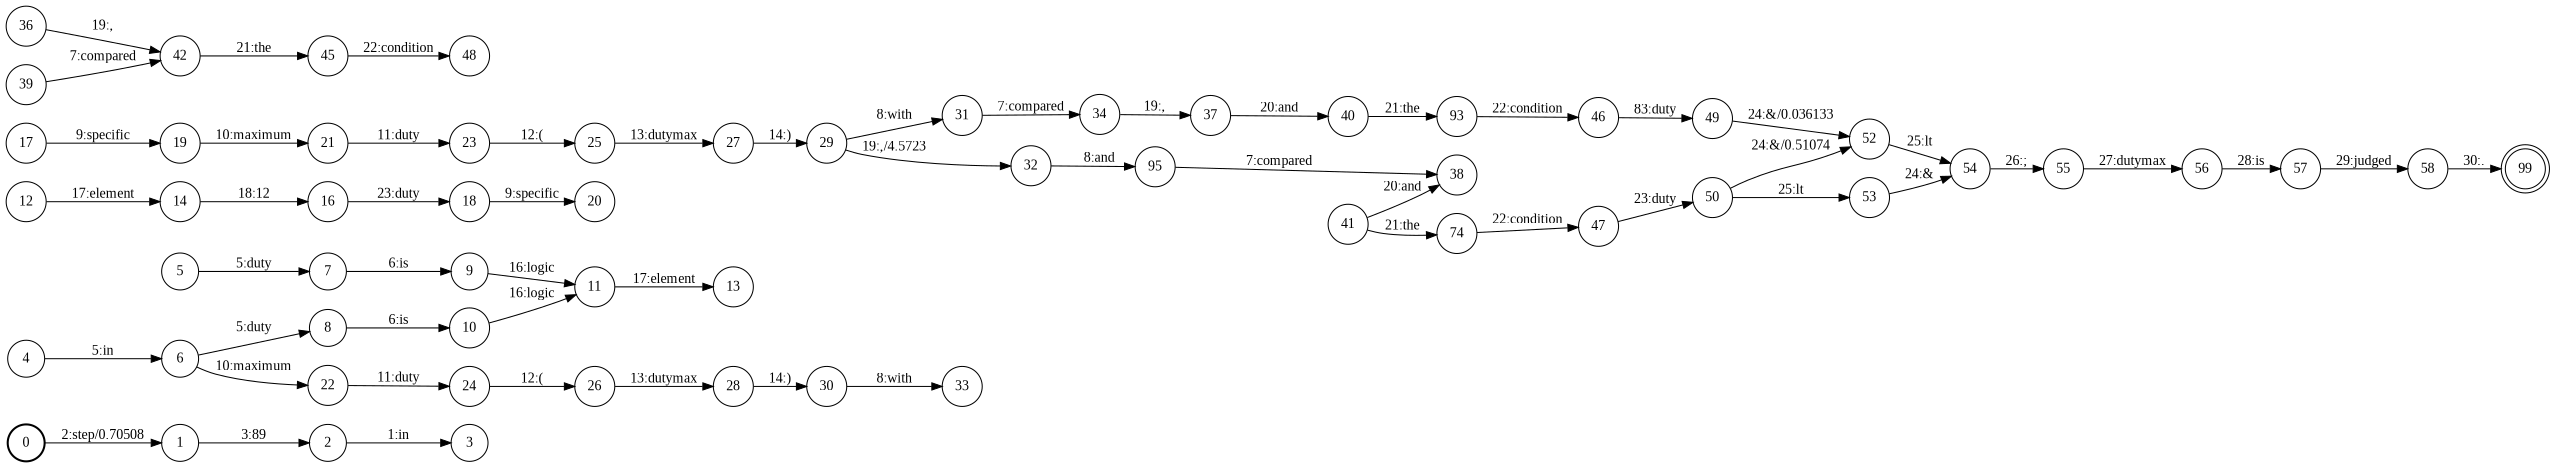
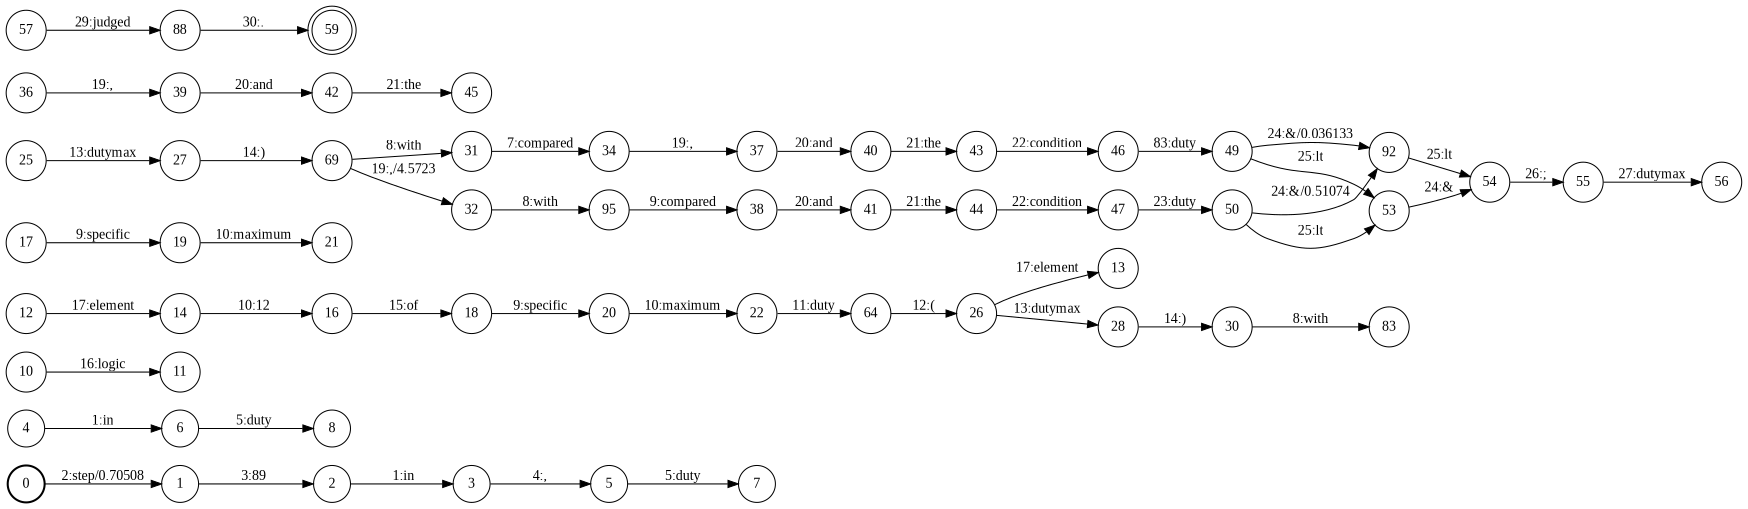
(98, 40) -> (98, 93)
(103, 56) -> (254, 85)
(470, 56) -> none
(1457, 116) -> (977, 151)
(1869, 139) -> (1389, 152)
(470, 143) -> none
(827, 143) -> (332, 161)
(1100, 158) -> (540, 202)
(1279, 161) -> (683, 202)
(2246, 169) -> none
(2428, 169) -> (180, 30)
(2525, 169) -> (332, 30)
none -> (1309, 172)
(254, 194) -> (254, 306)
(399, 194) -> (404, 306)
(1399, 205) -> (809, 210)
(1457, 234) -> (977, 210)
(470, 271) -> none
(659, 287) -> (1041, 288)
(393, 328) -> none
(103, 351) -> (103, 421)
(246, 380) -> (678, 314)
(470, 386) -> (871, 314)
(962, 386) -> (1389, 327)
none -> (535, 484)
